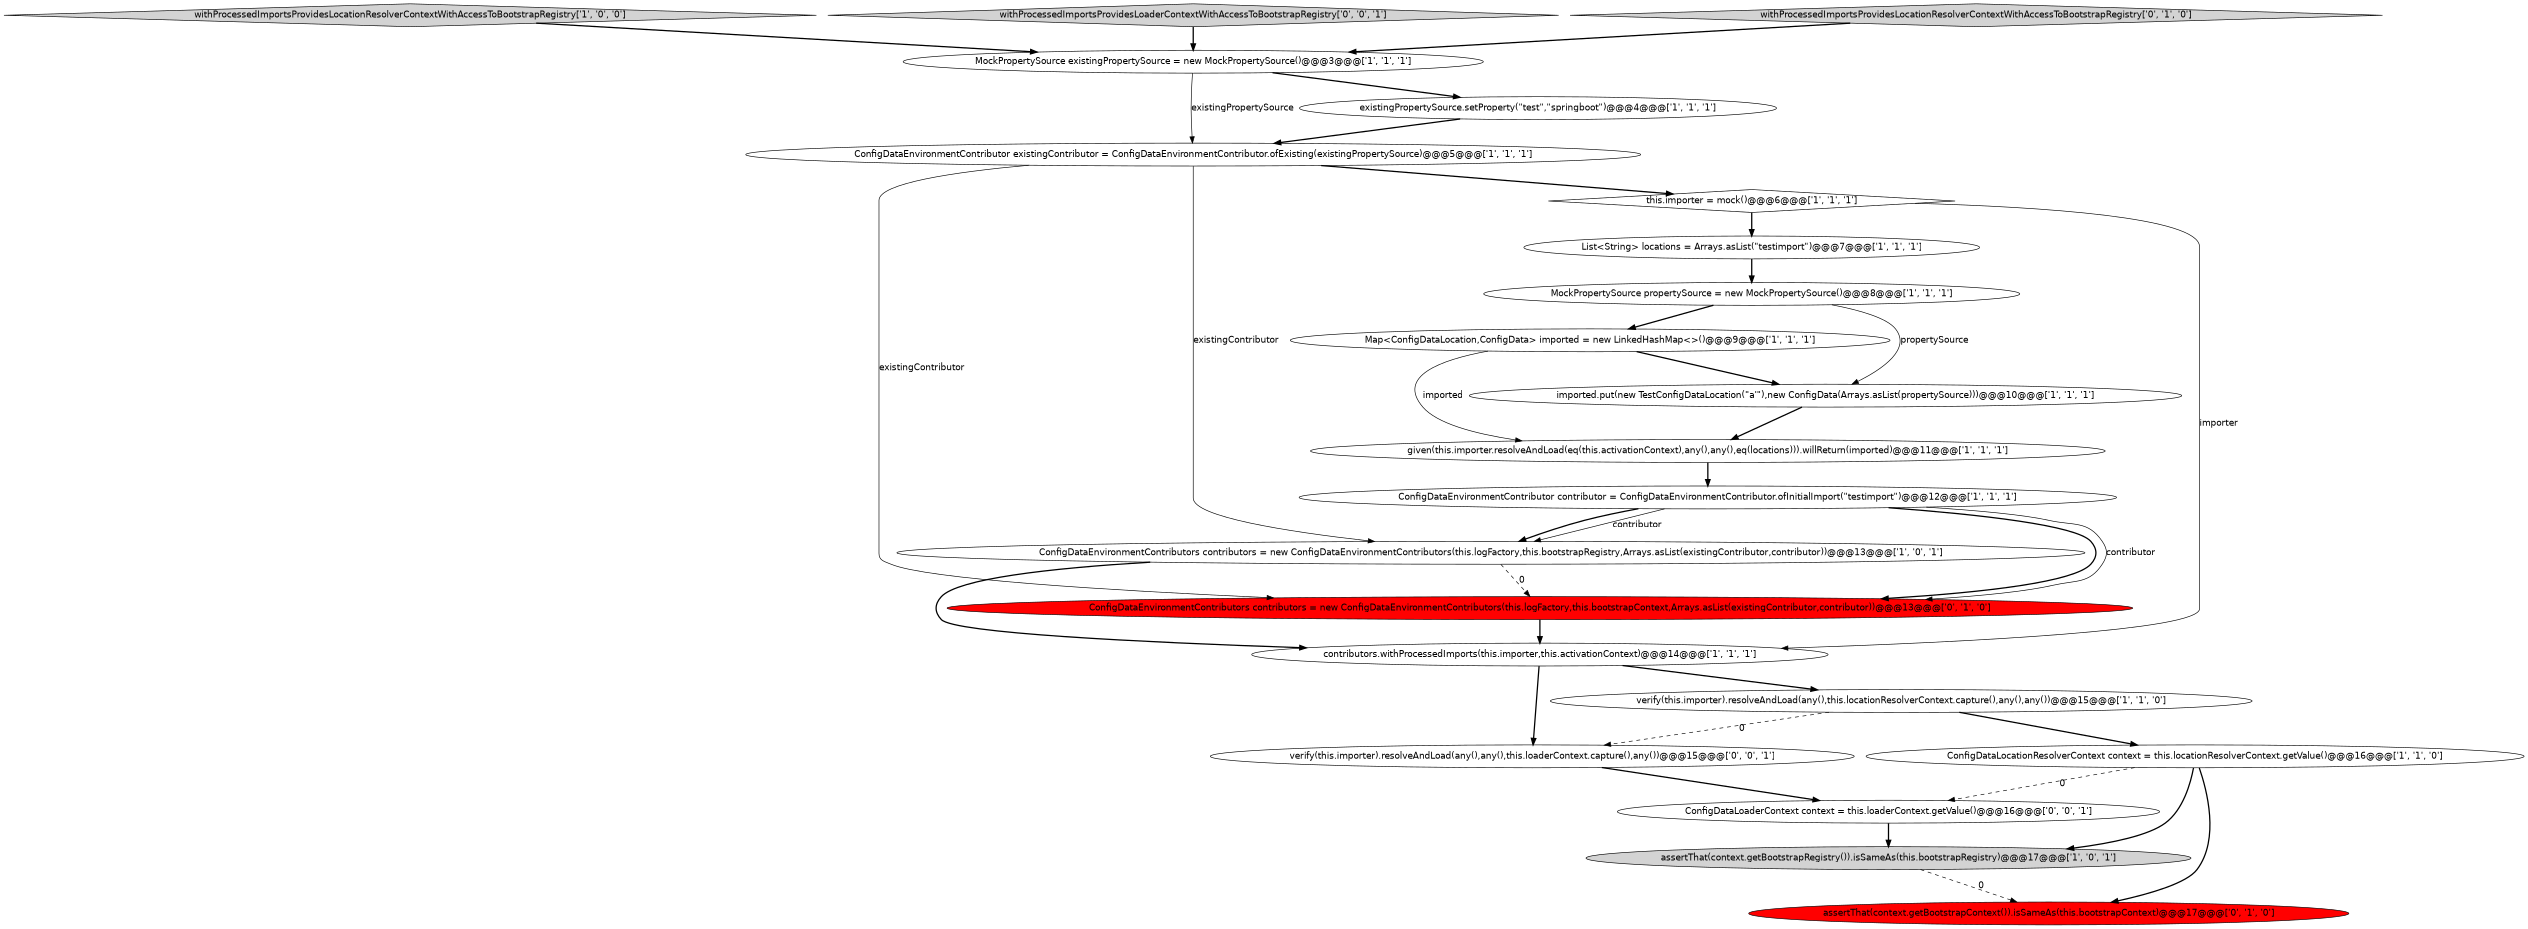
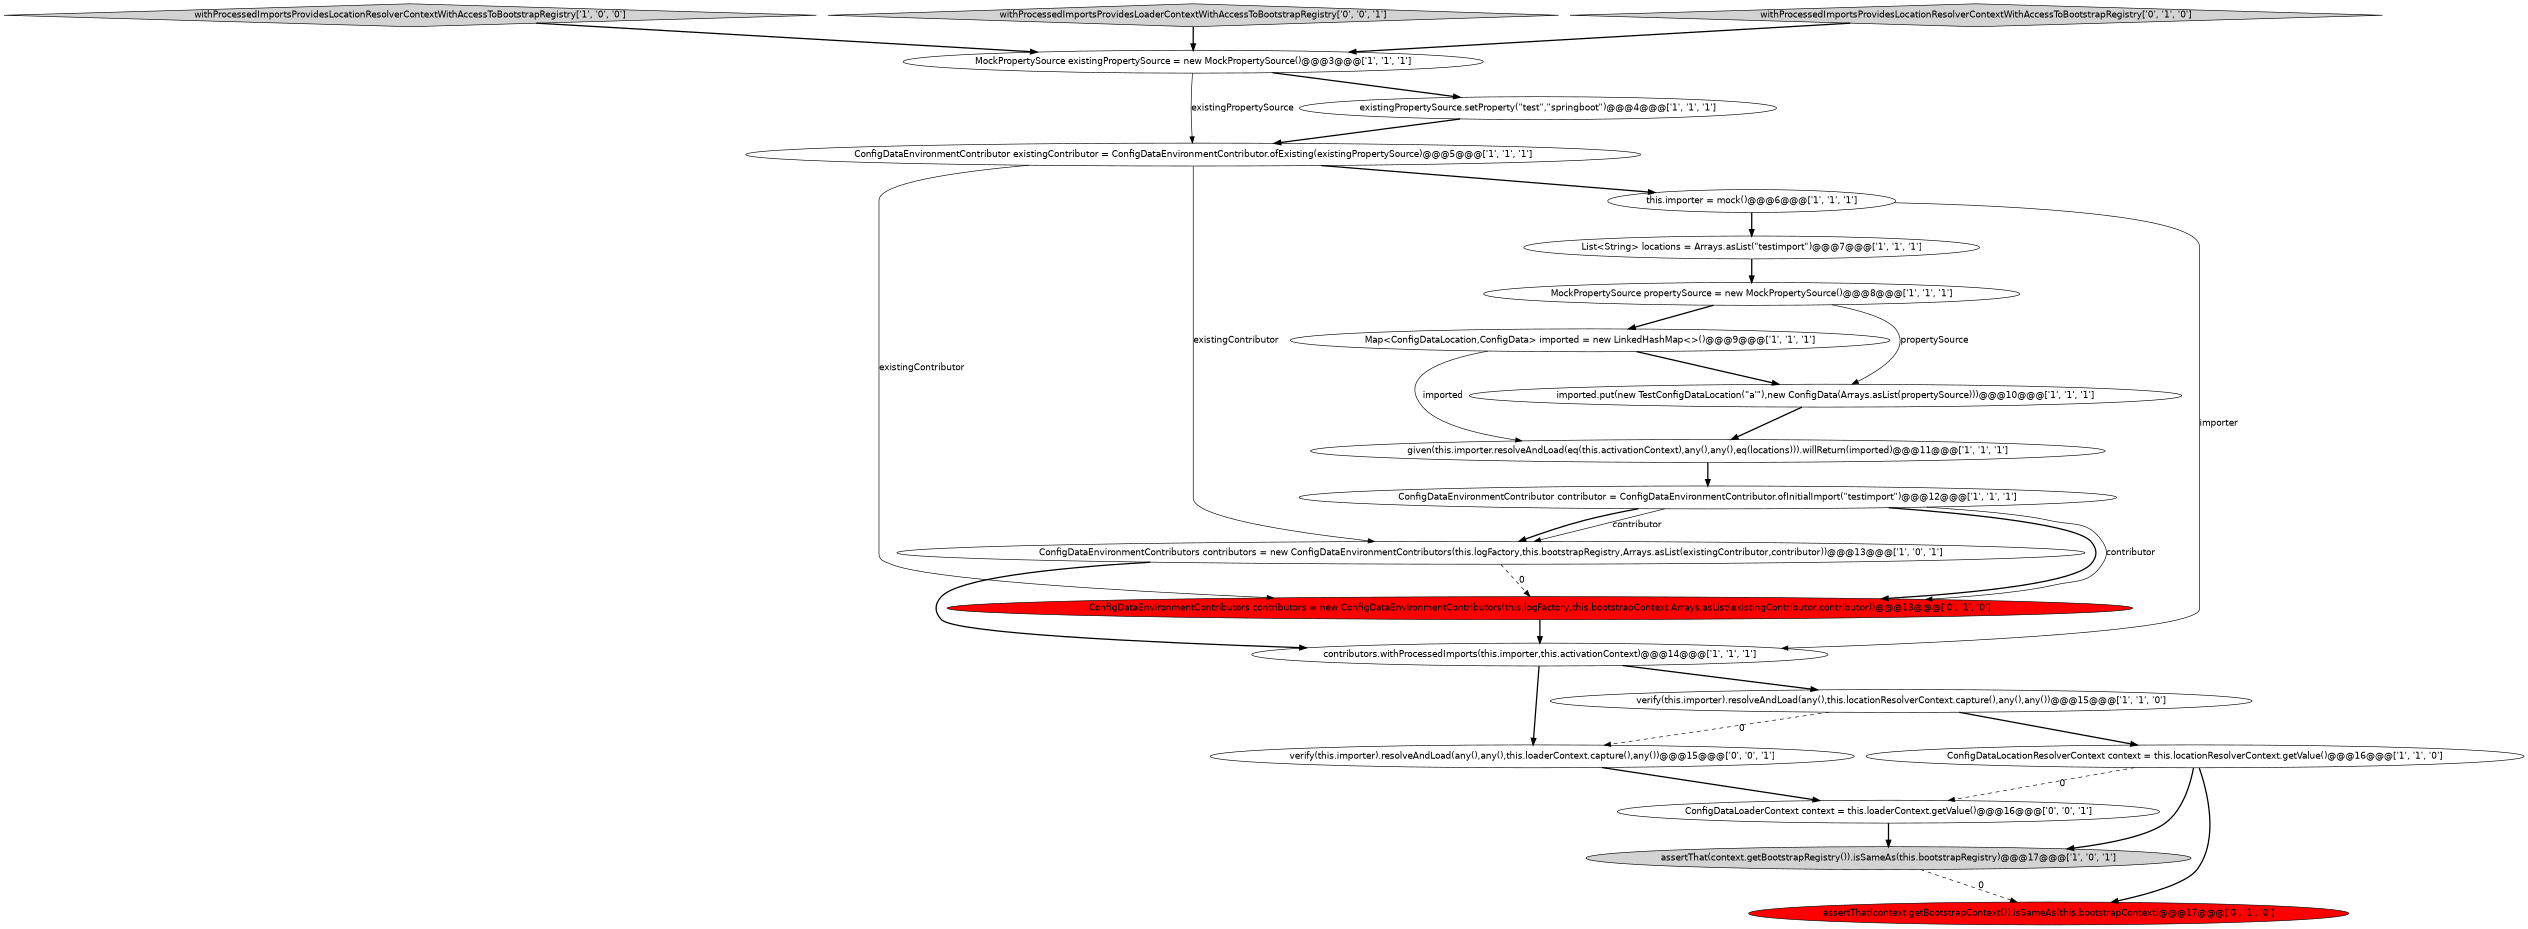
(1752, 201) -> (1752, 201)
